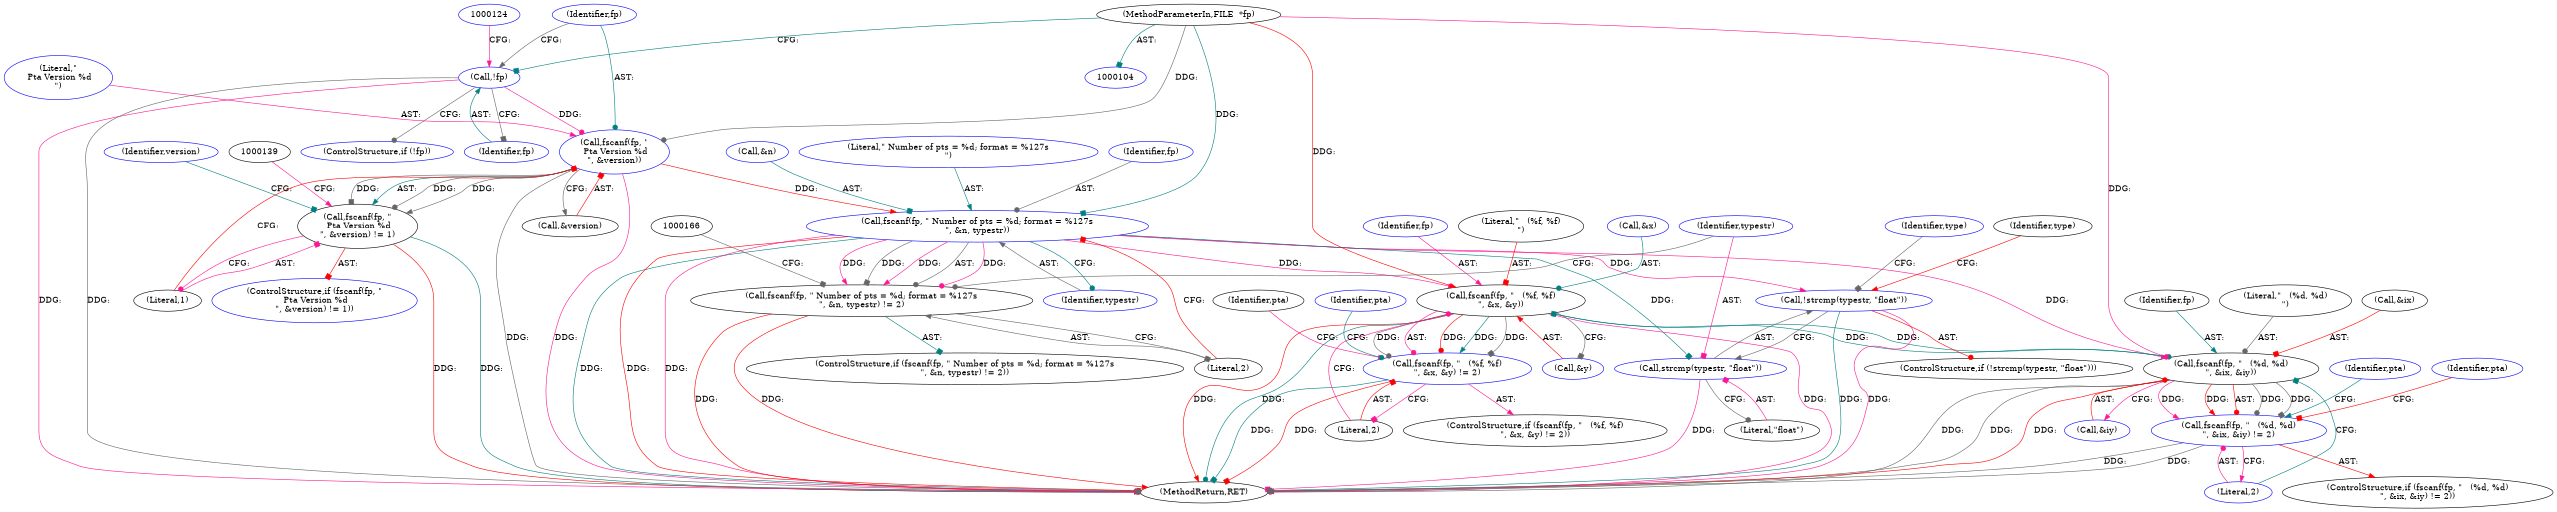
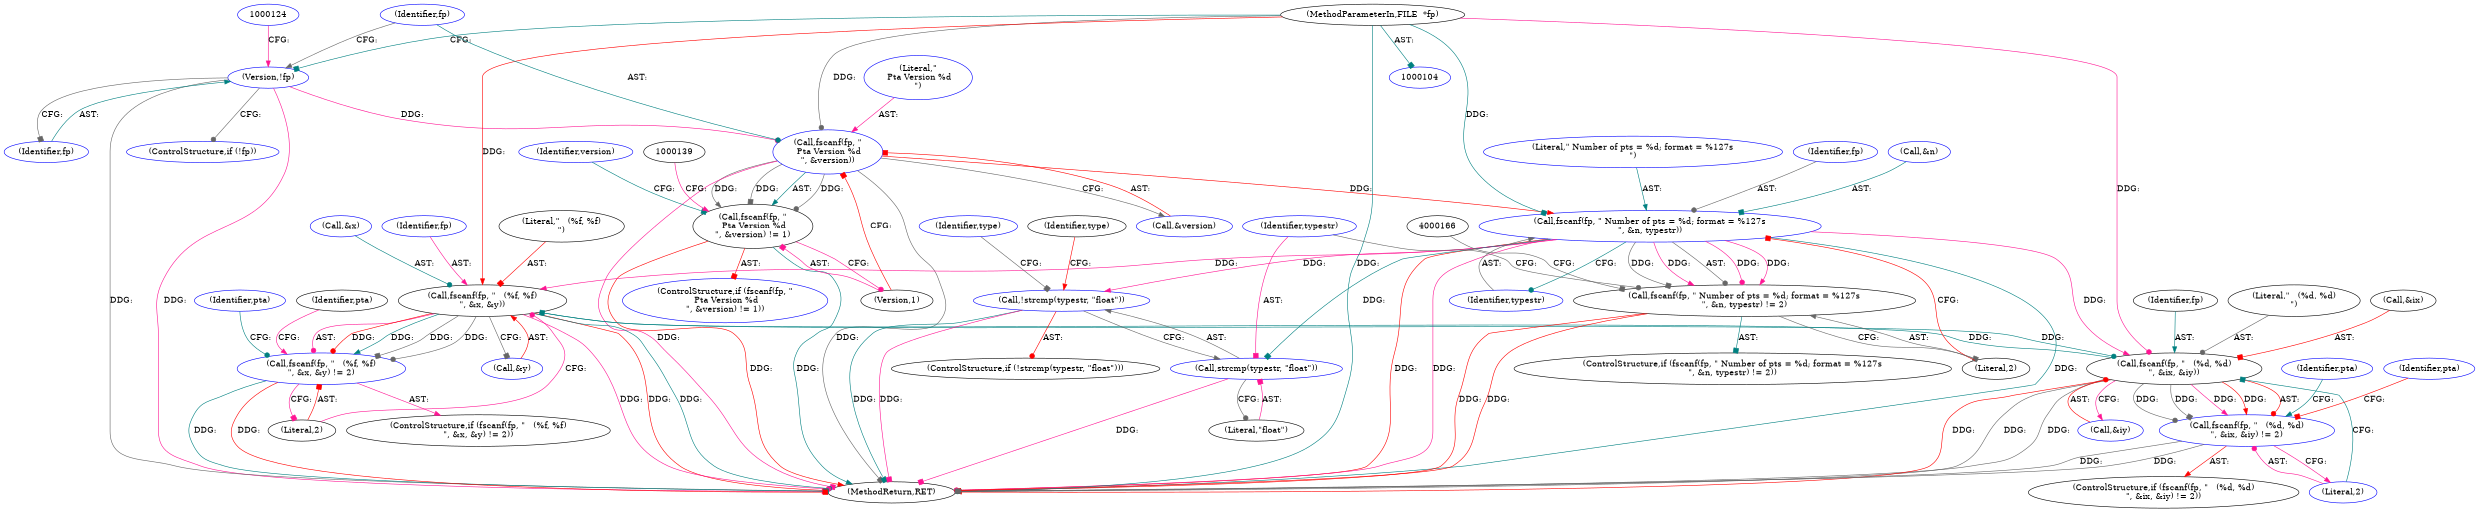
(489, 78) -> (268, 78)
(570, 226) -> (1184, 226)
(682, 226) -> (1438, 226)
(168, 301) -> (897, 301)
none -> (1338, 416)
